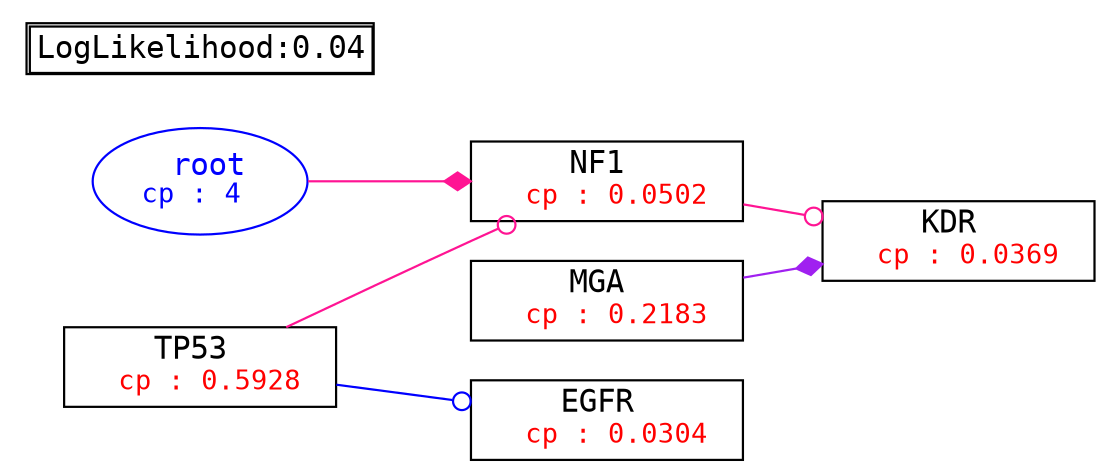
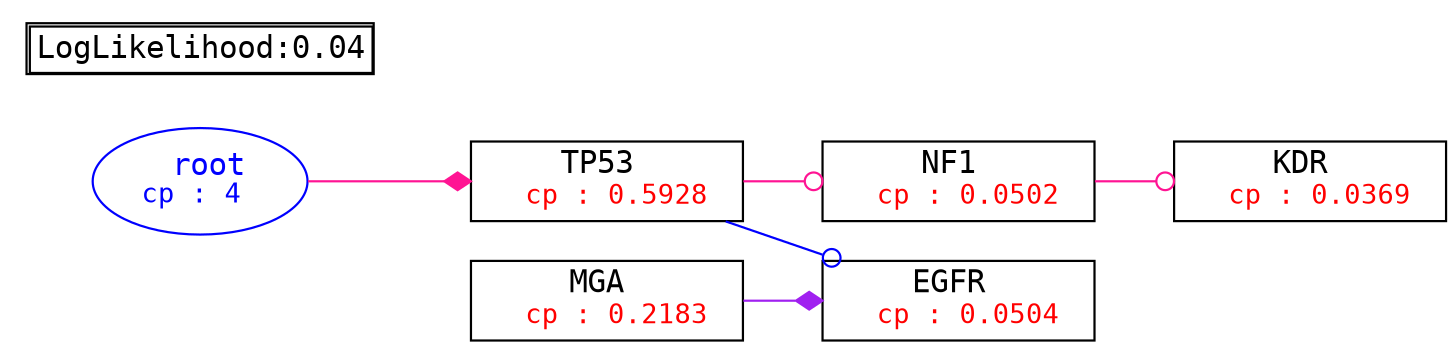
(376, 181) -> (376, 181)
(770, 273) -> (769, 301)
(617, 435) -> (968, 315)
